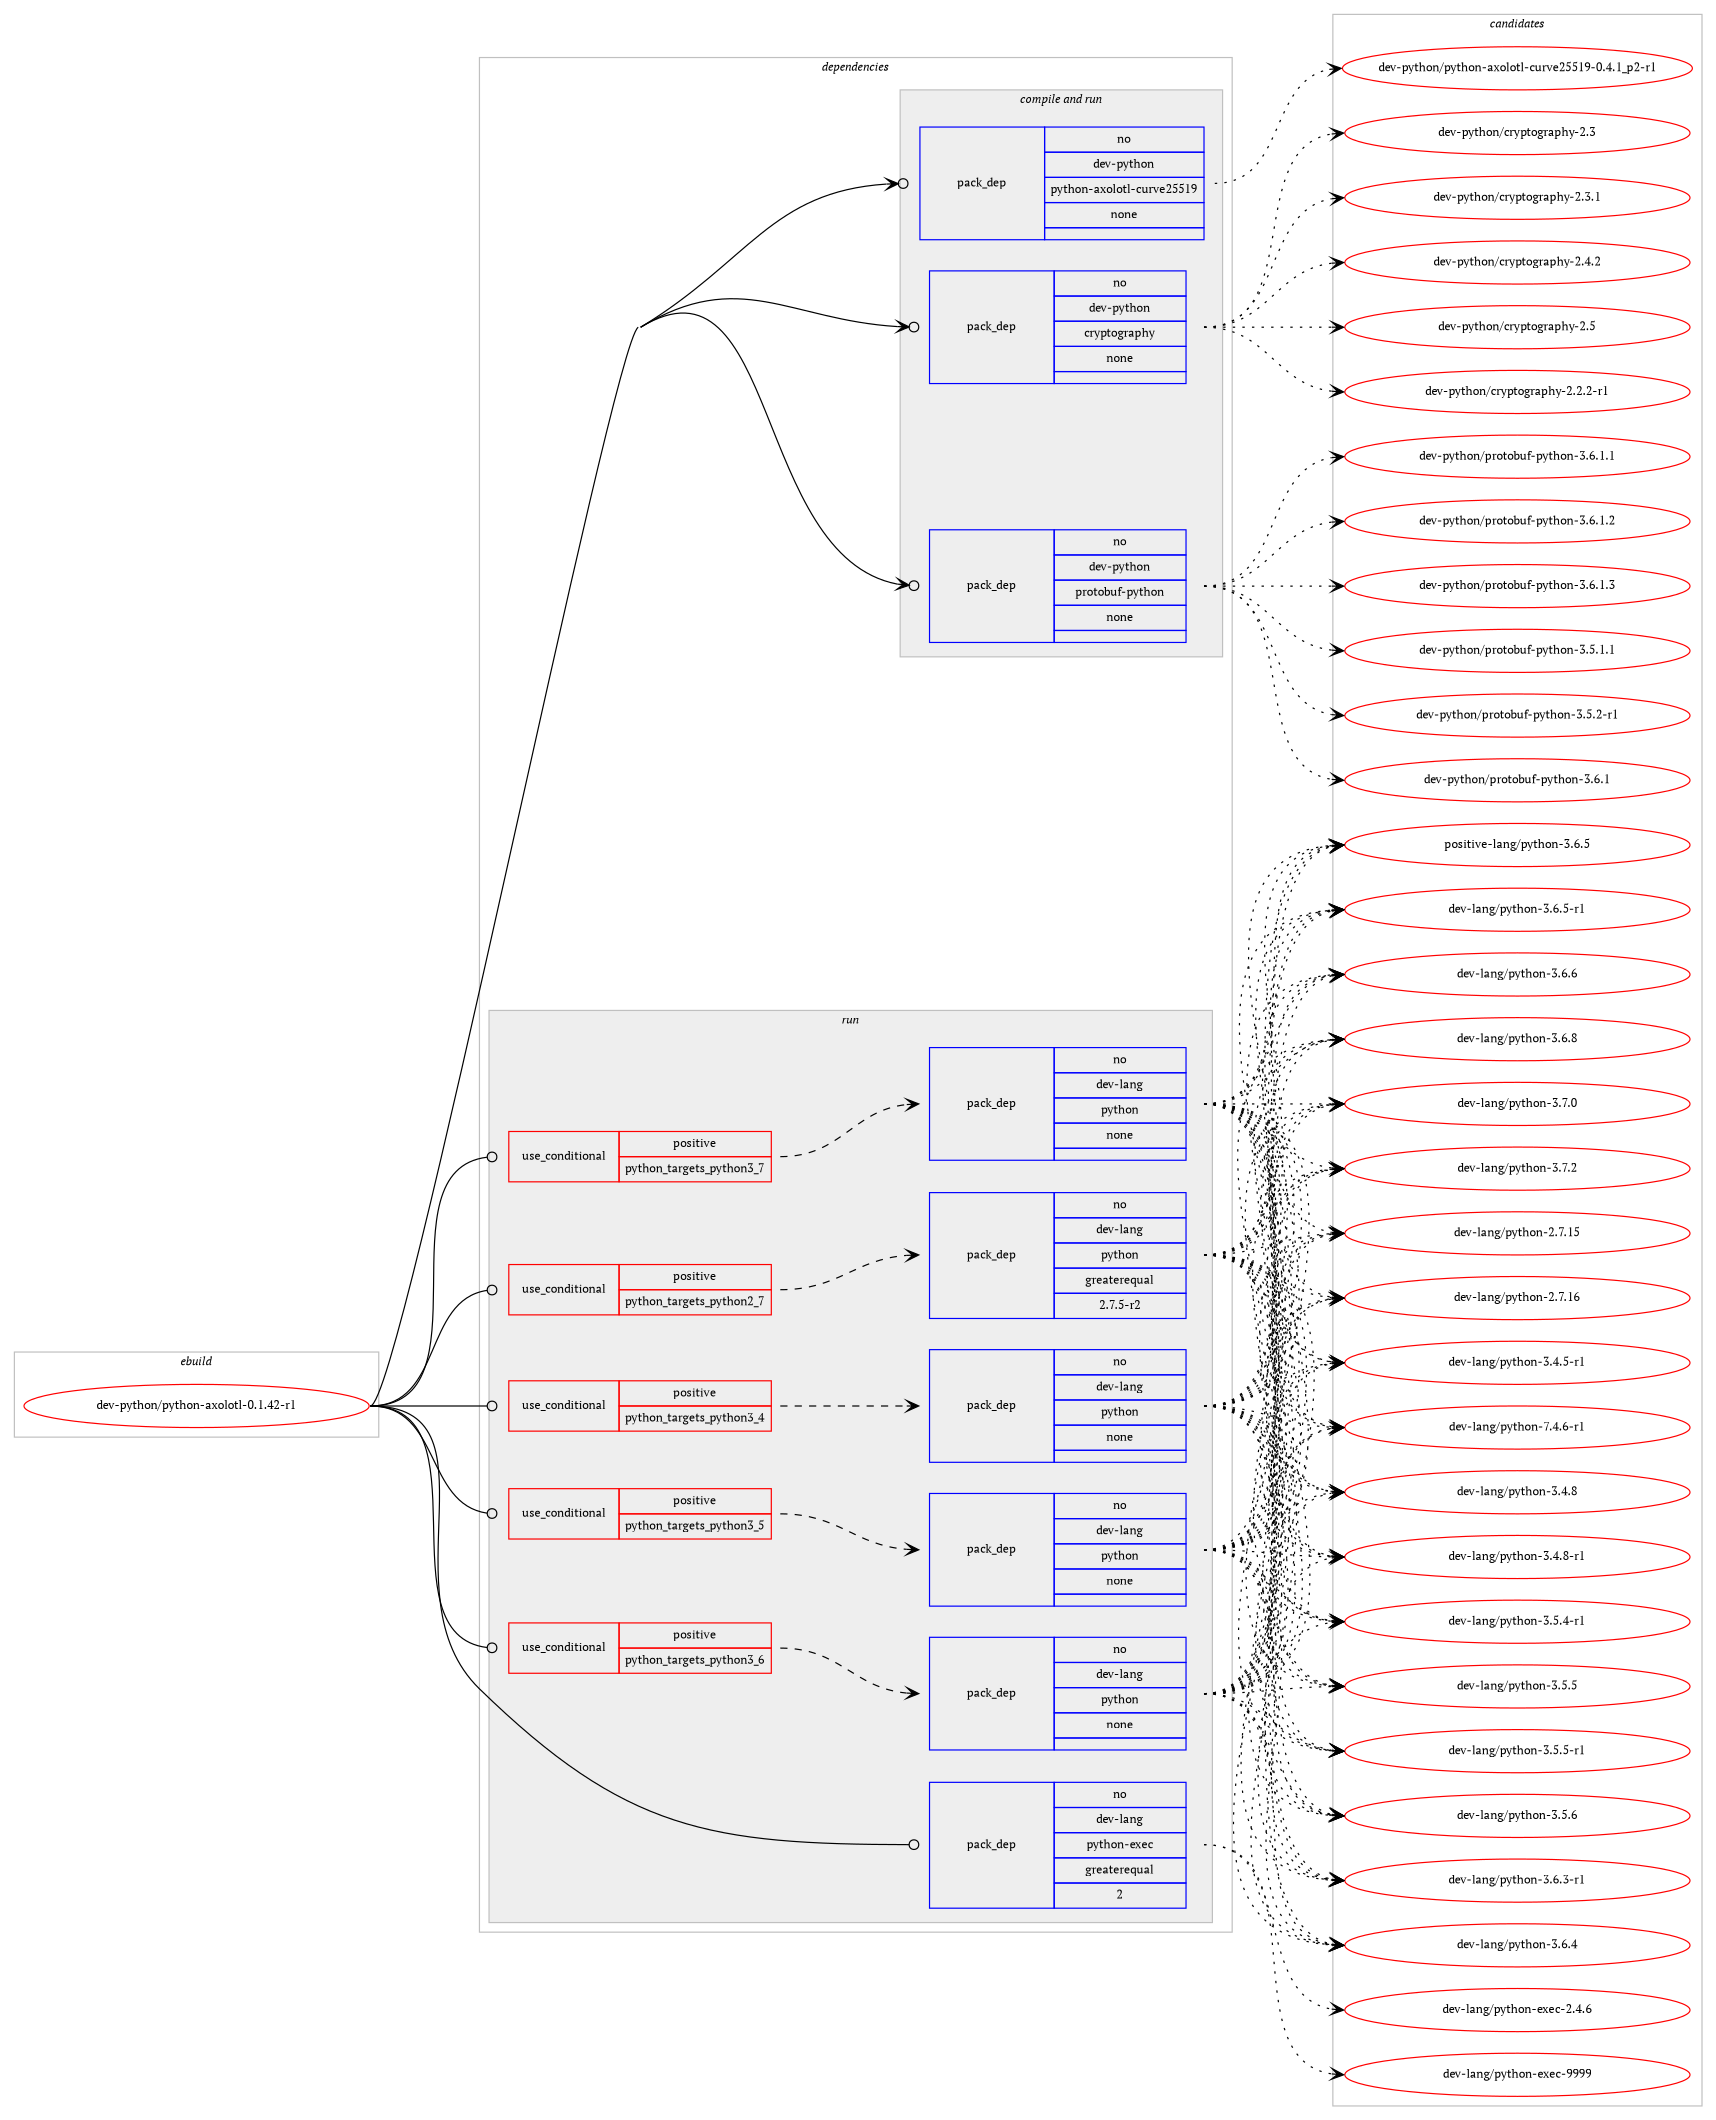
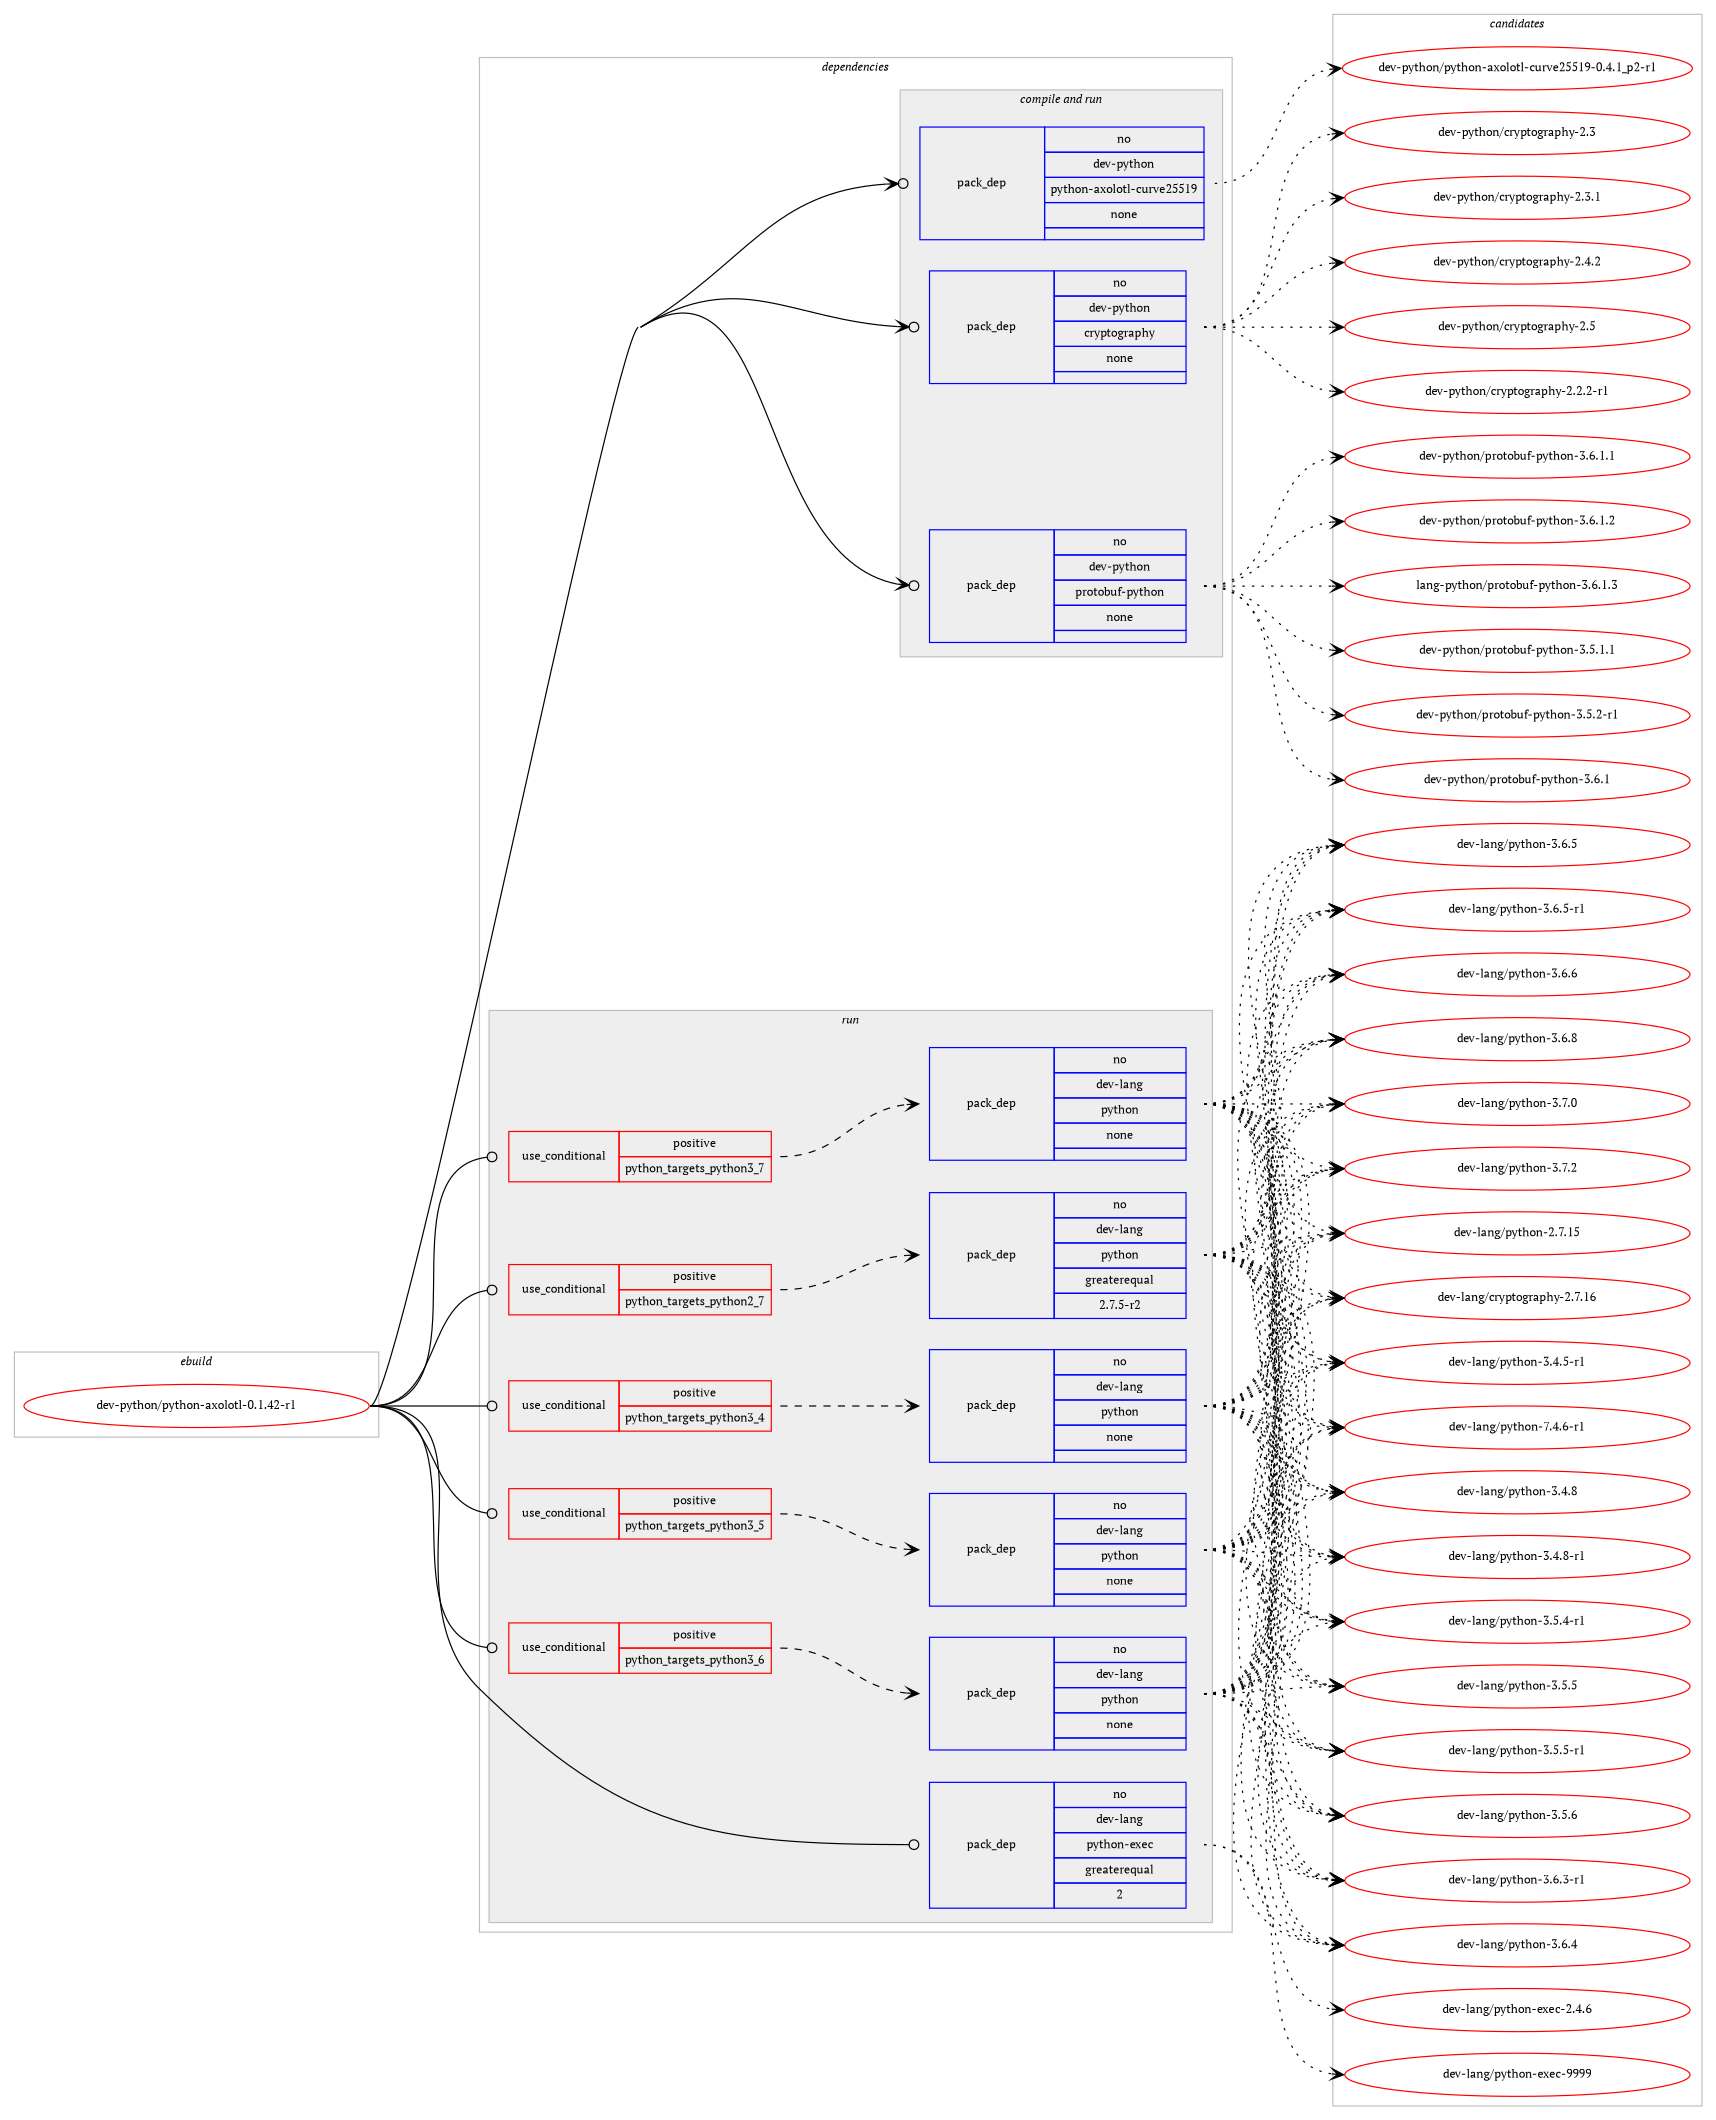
(1517, 586) -> (1517, 586)
(1517, 845) -> (1517, 845)
(1517, 1298) -> (1517, 1298)
